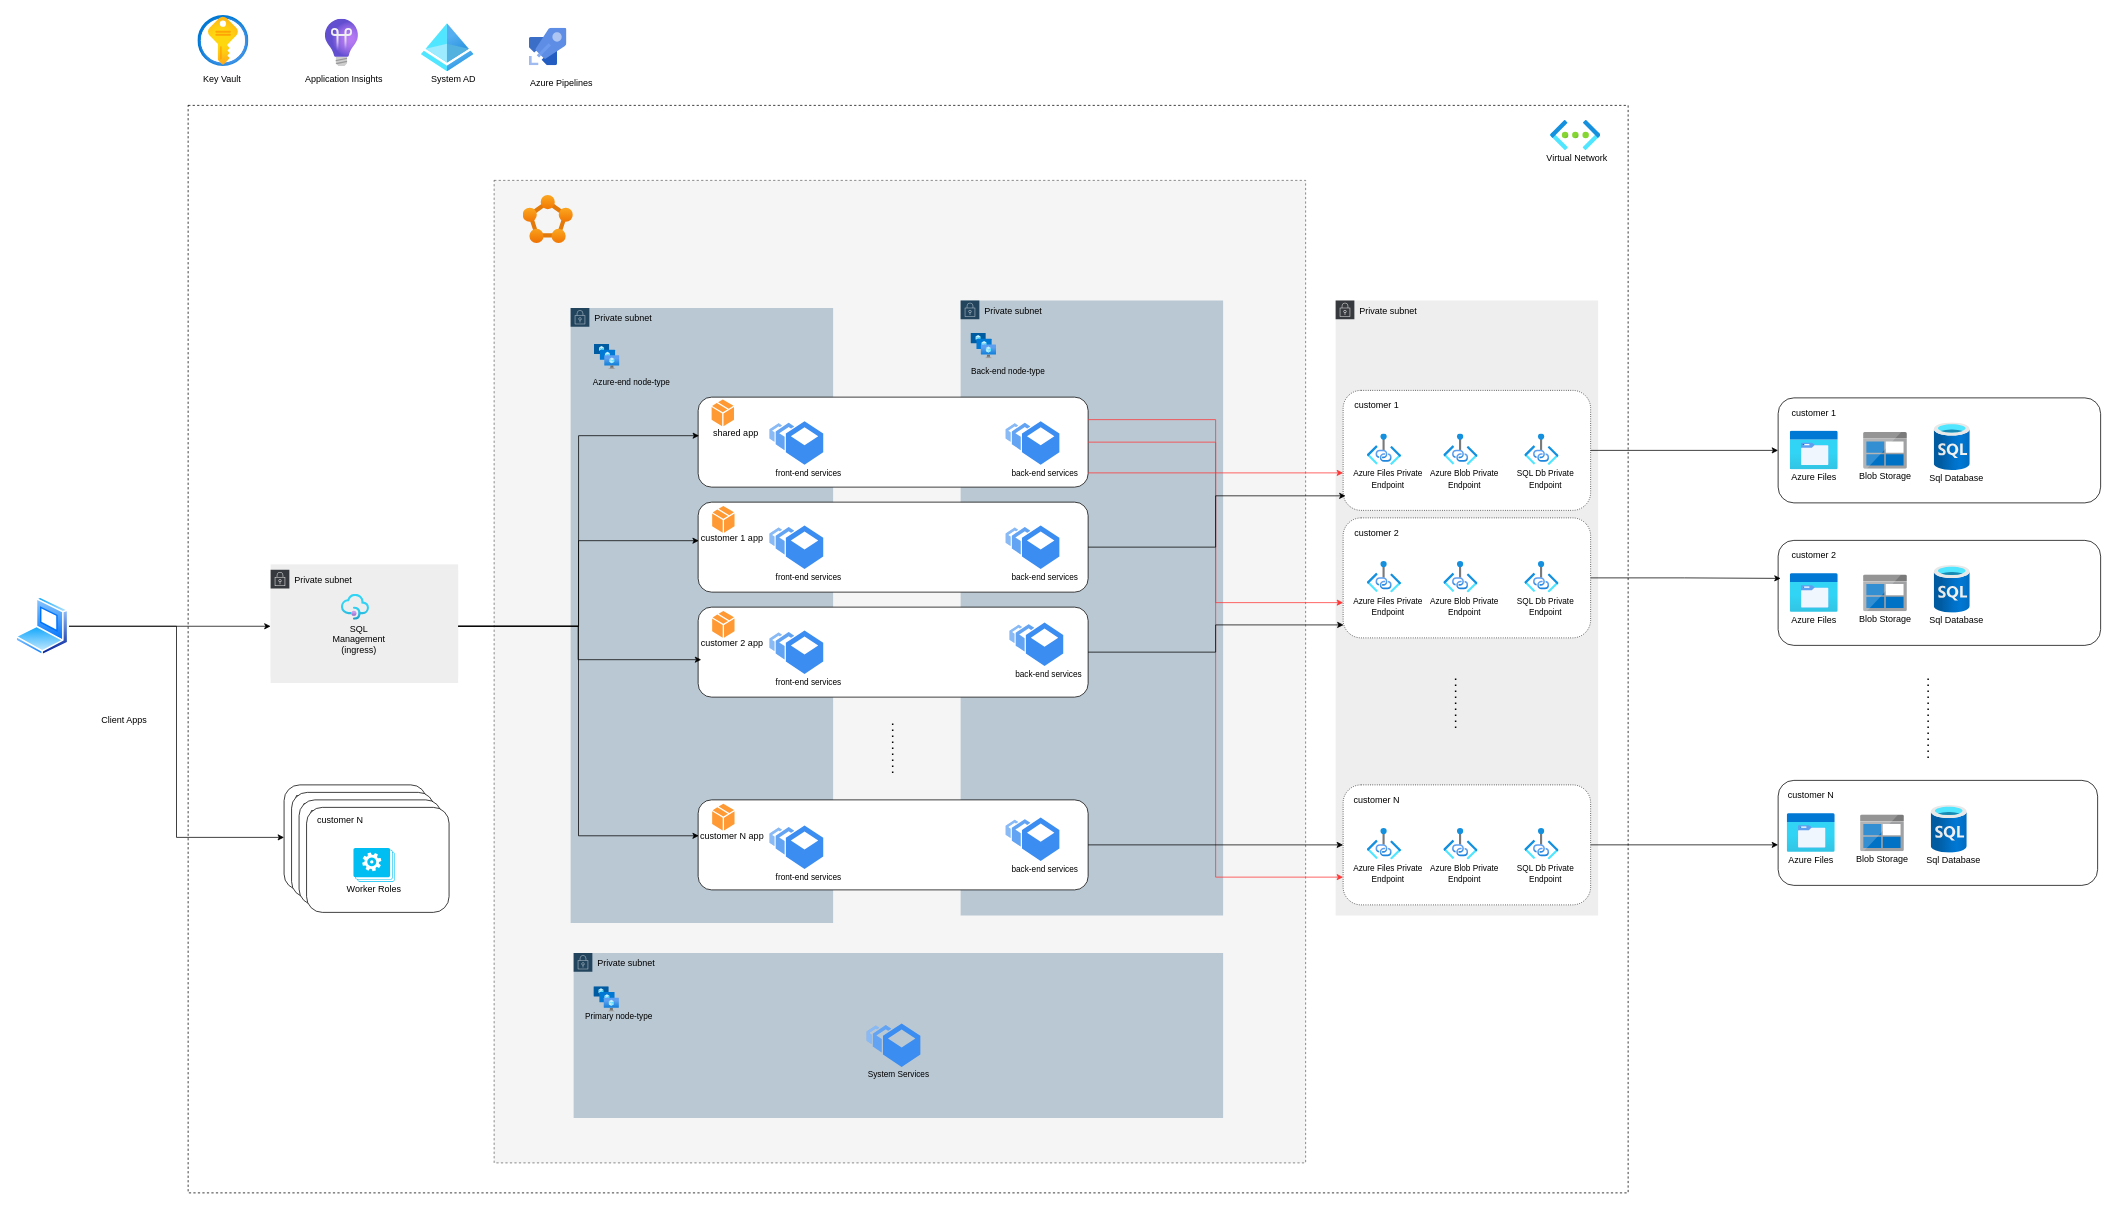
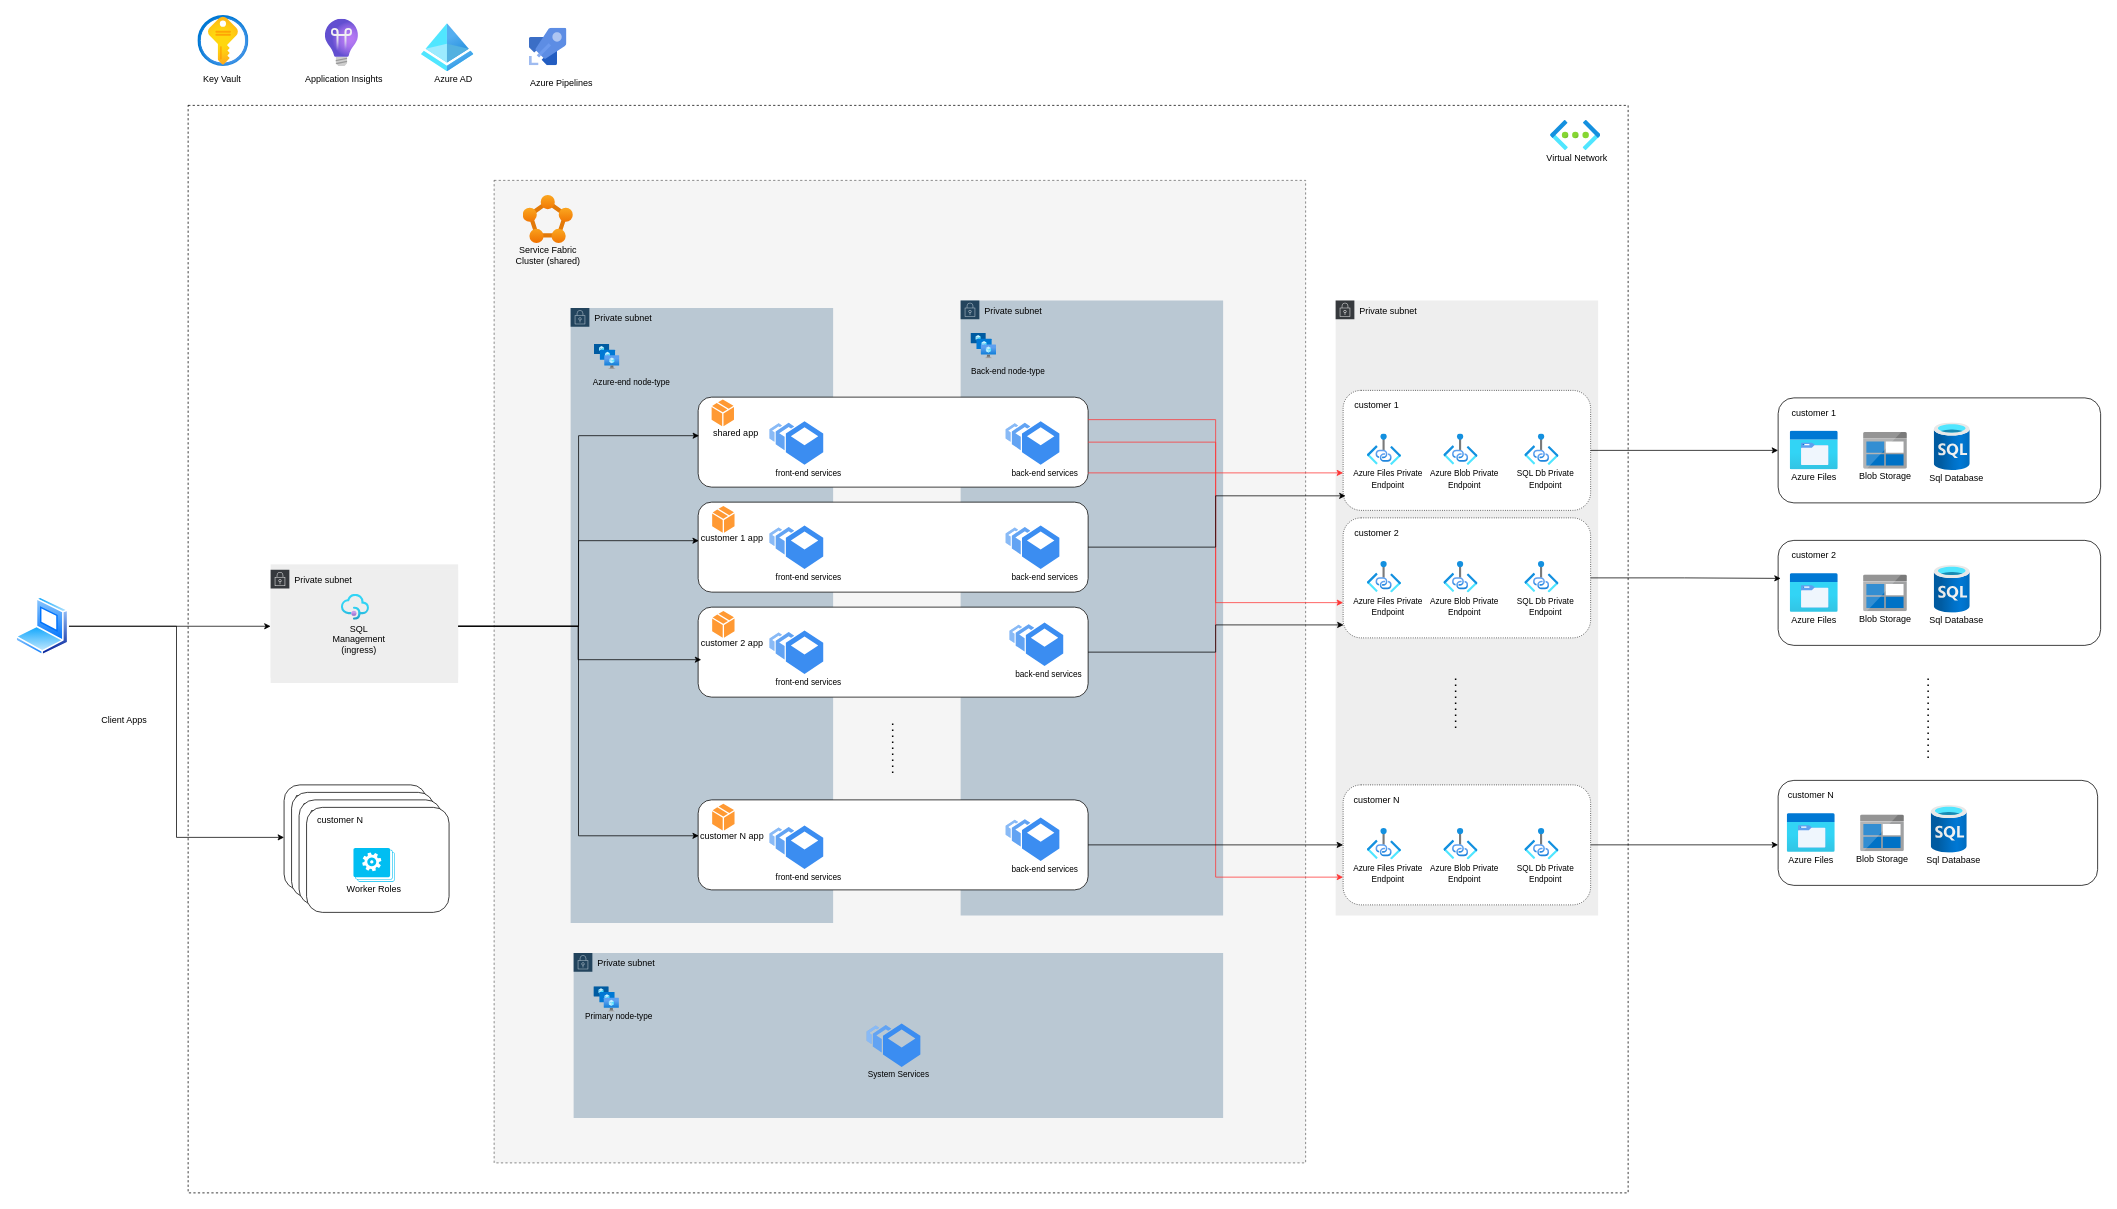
(453, 79) -> (453, 79)
none -> (548, 255)
